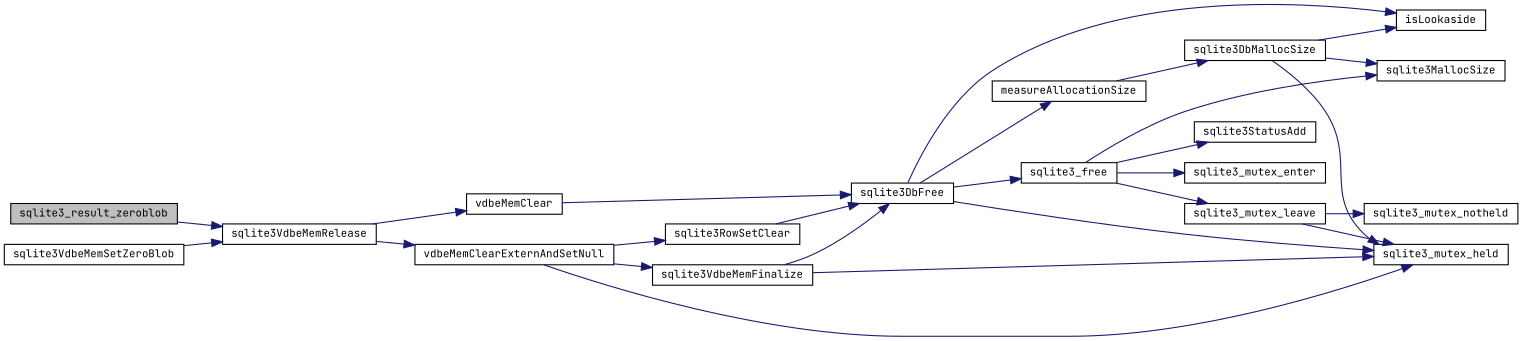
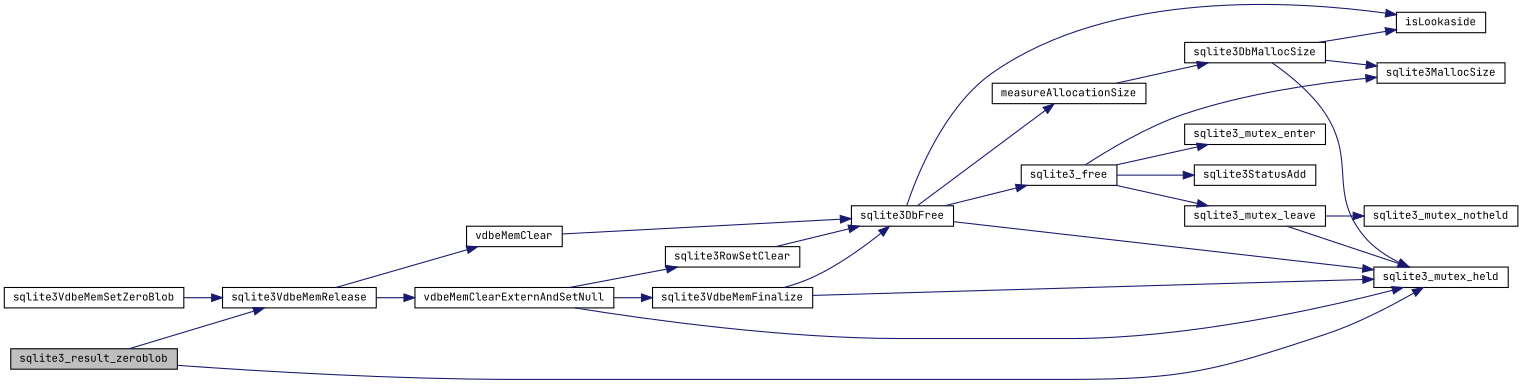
none -> (803, 379)
